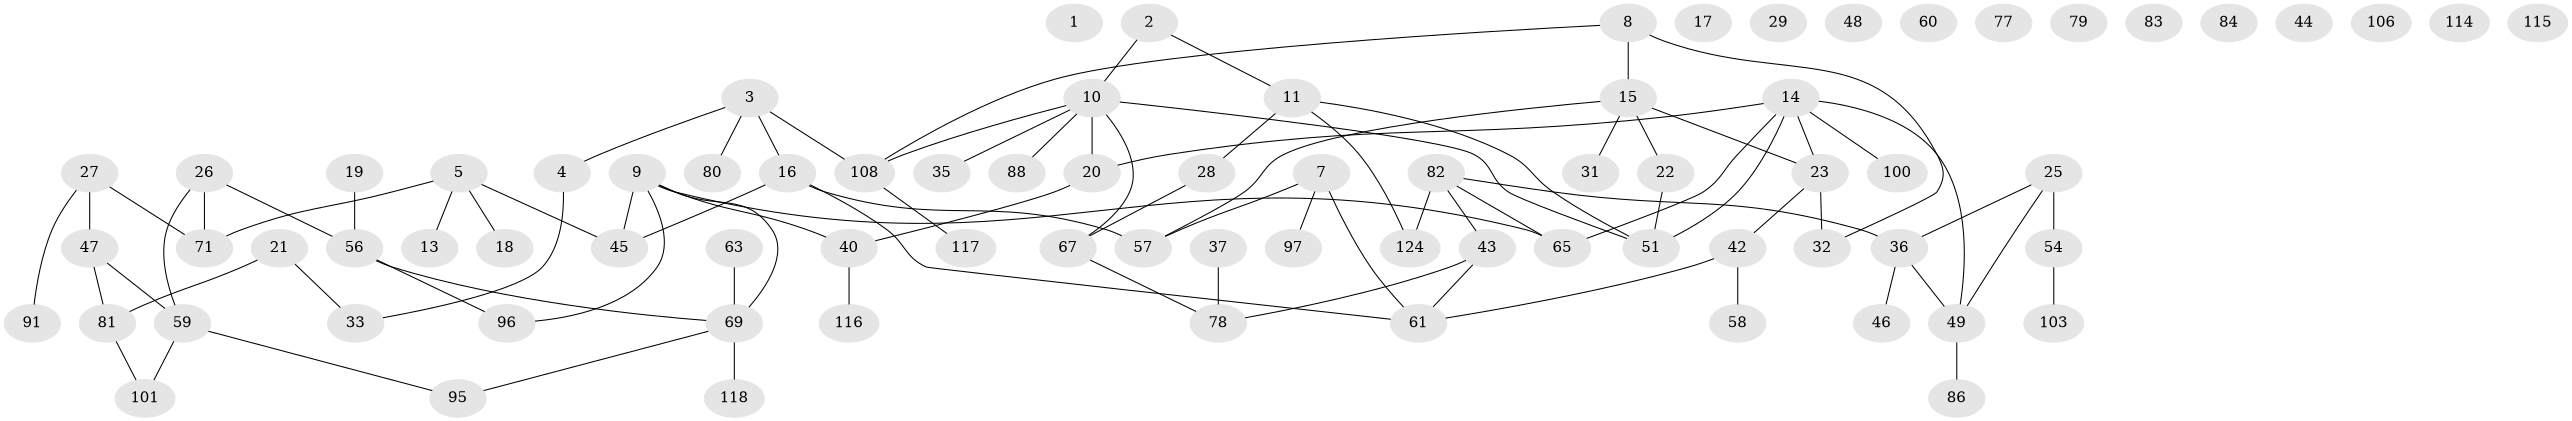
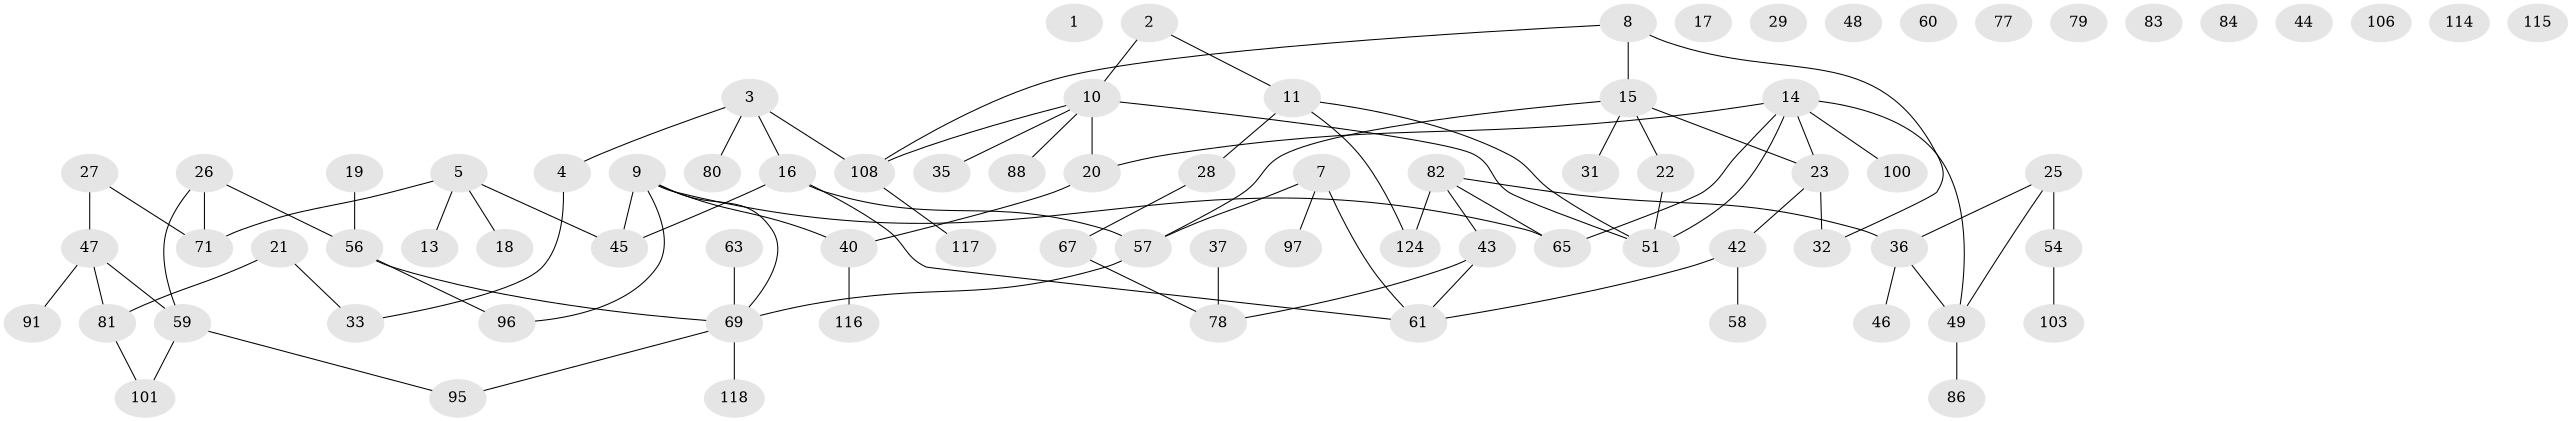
(1133, 180) -> none
(47, 244) -> (61, 286)
none -> (942, 292)
